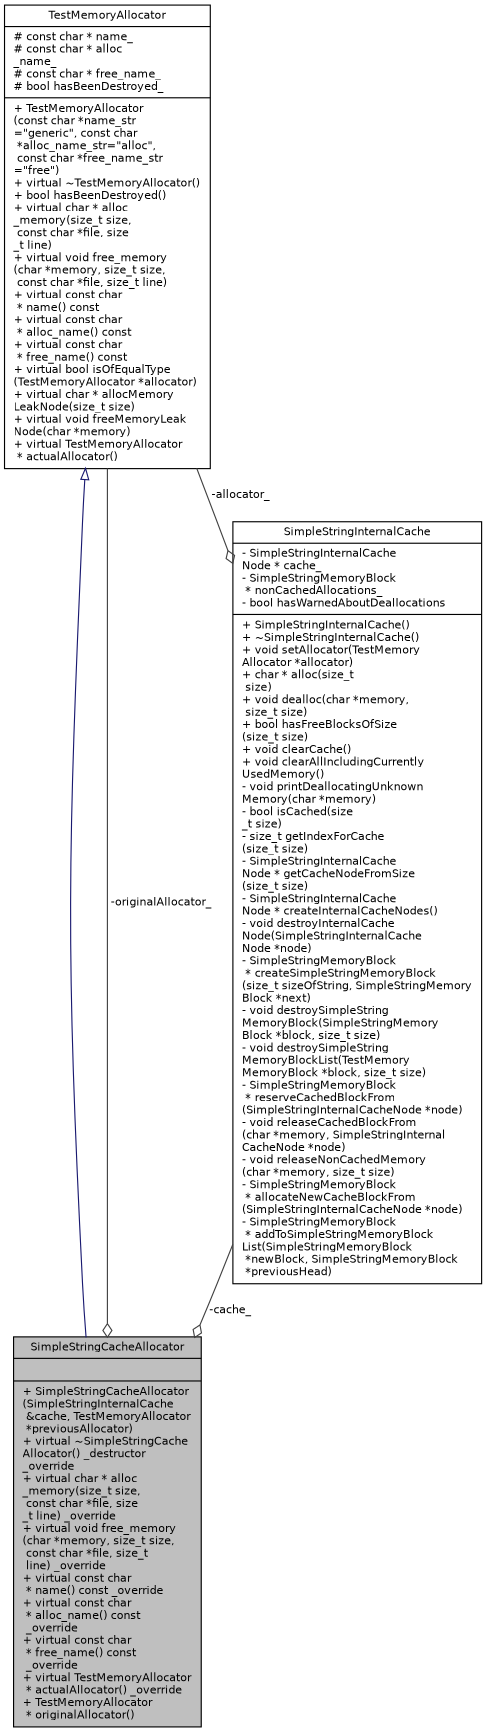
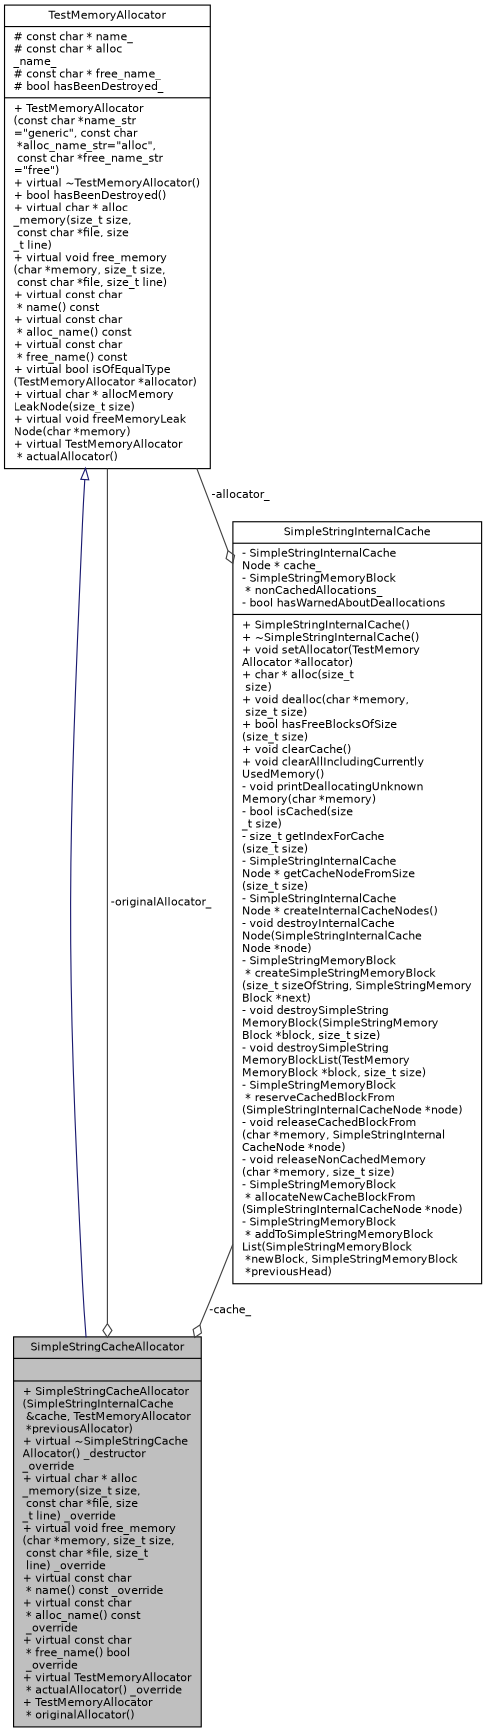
(80, 1653) -> (77, 1653)
